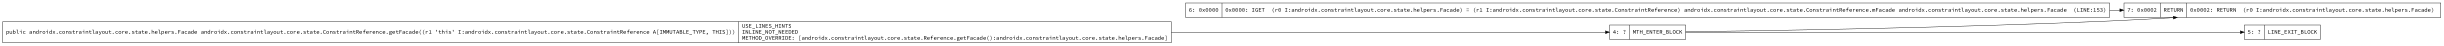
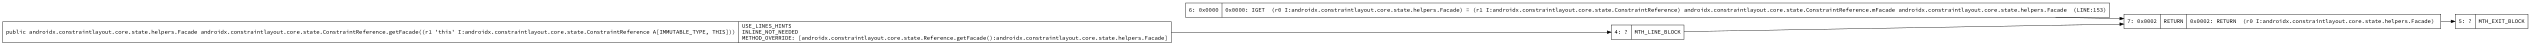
(1658, 32) -> (1658, 32)
(1963, 32) -> (2446, 21)
(2292, 32) -> (2502, 21)
